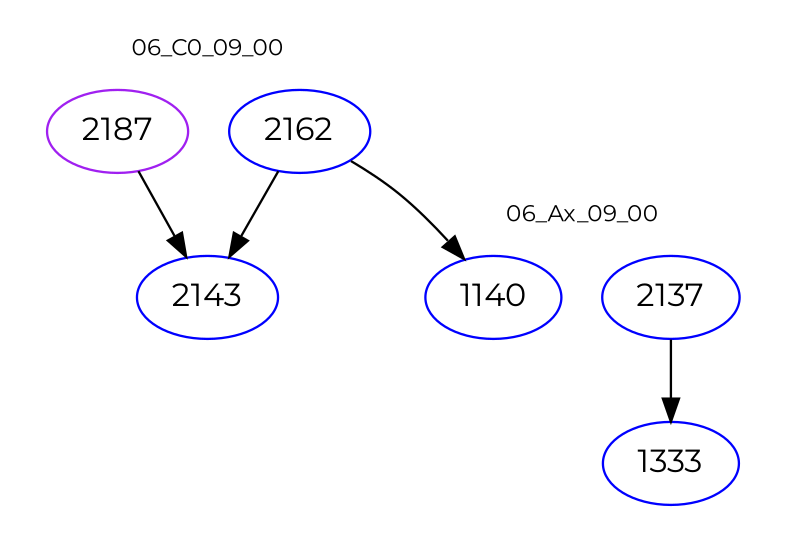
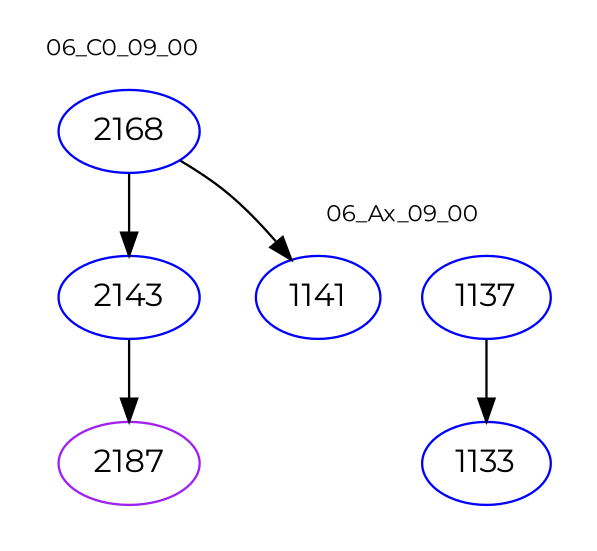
(300, 131) -> (129, 131)
(157, 204) -> (129, 369)
(493, 297) -> (318, 297)
(671, 297) -> (486, 297)
(671, 463) -> (486, 463)
